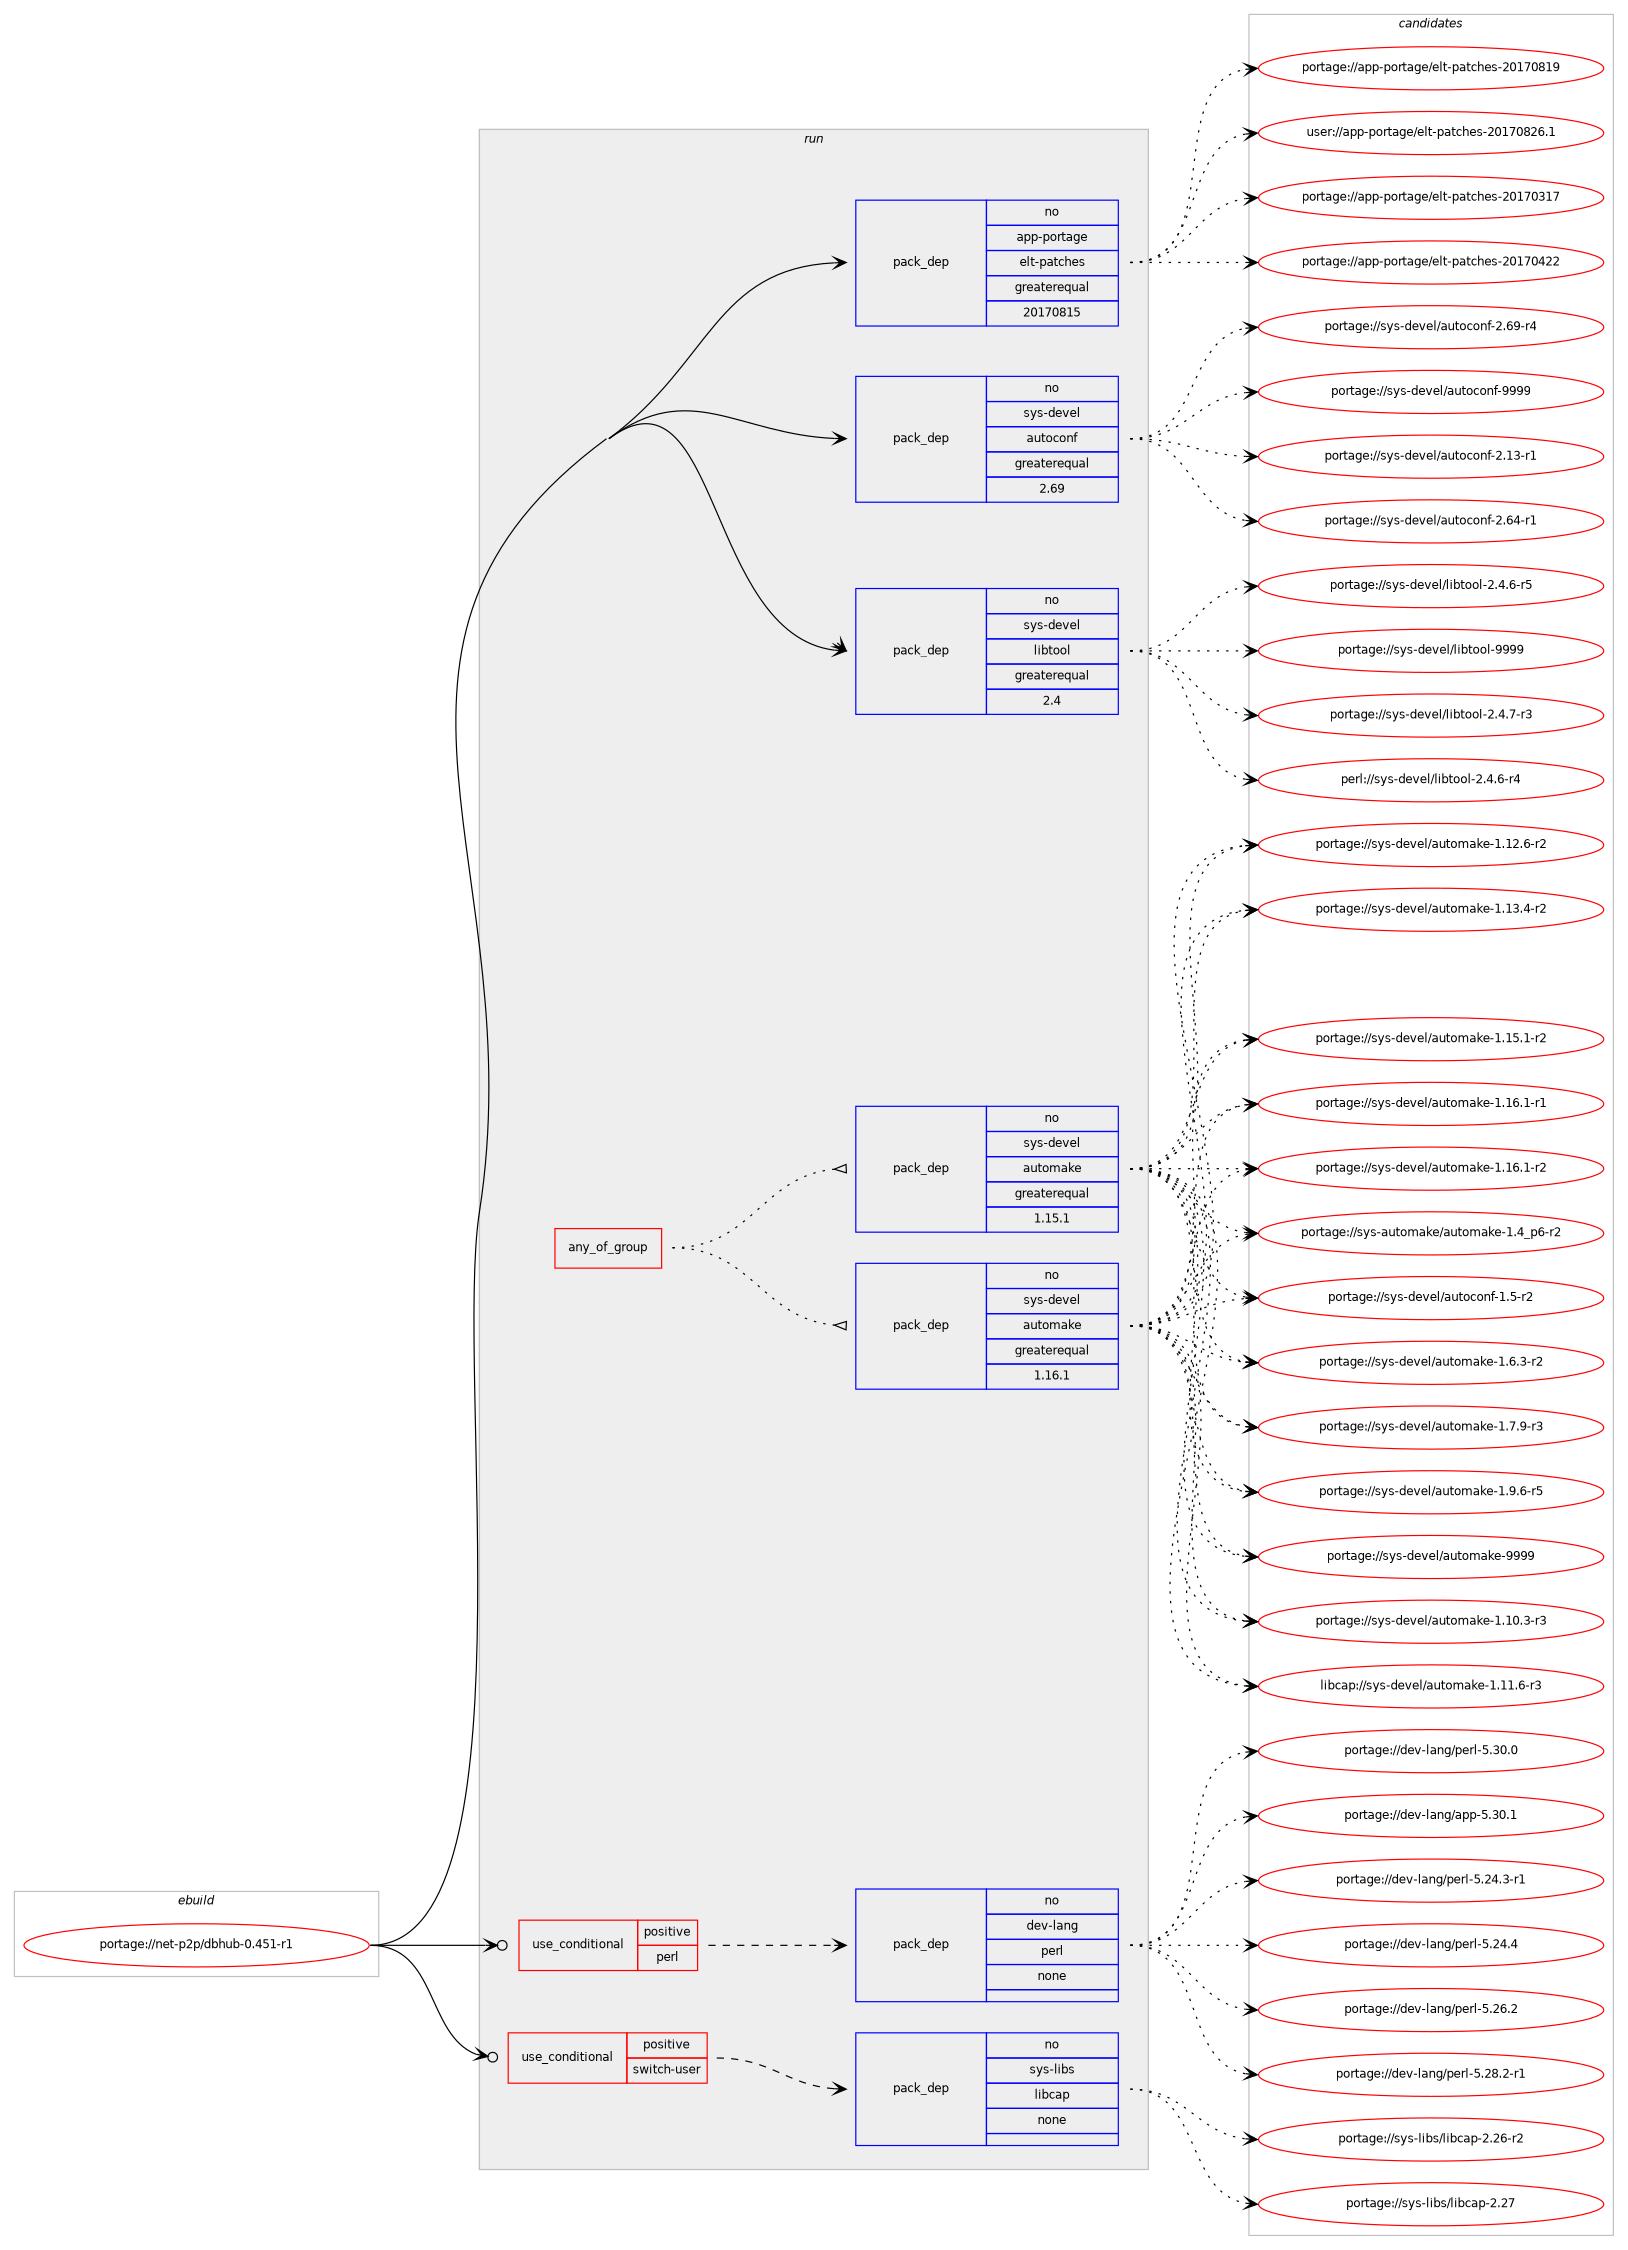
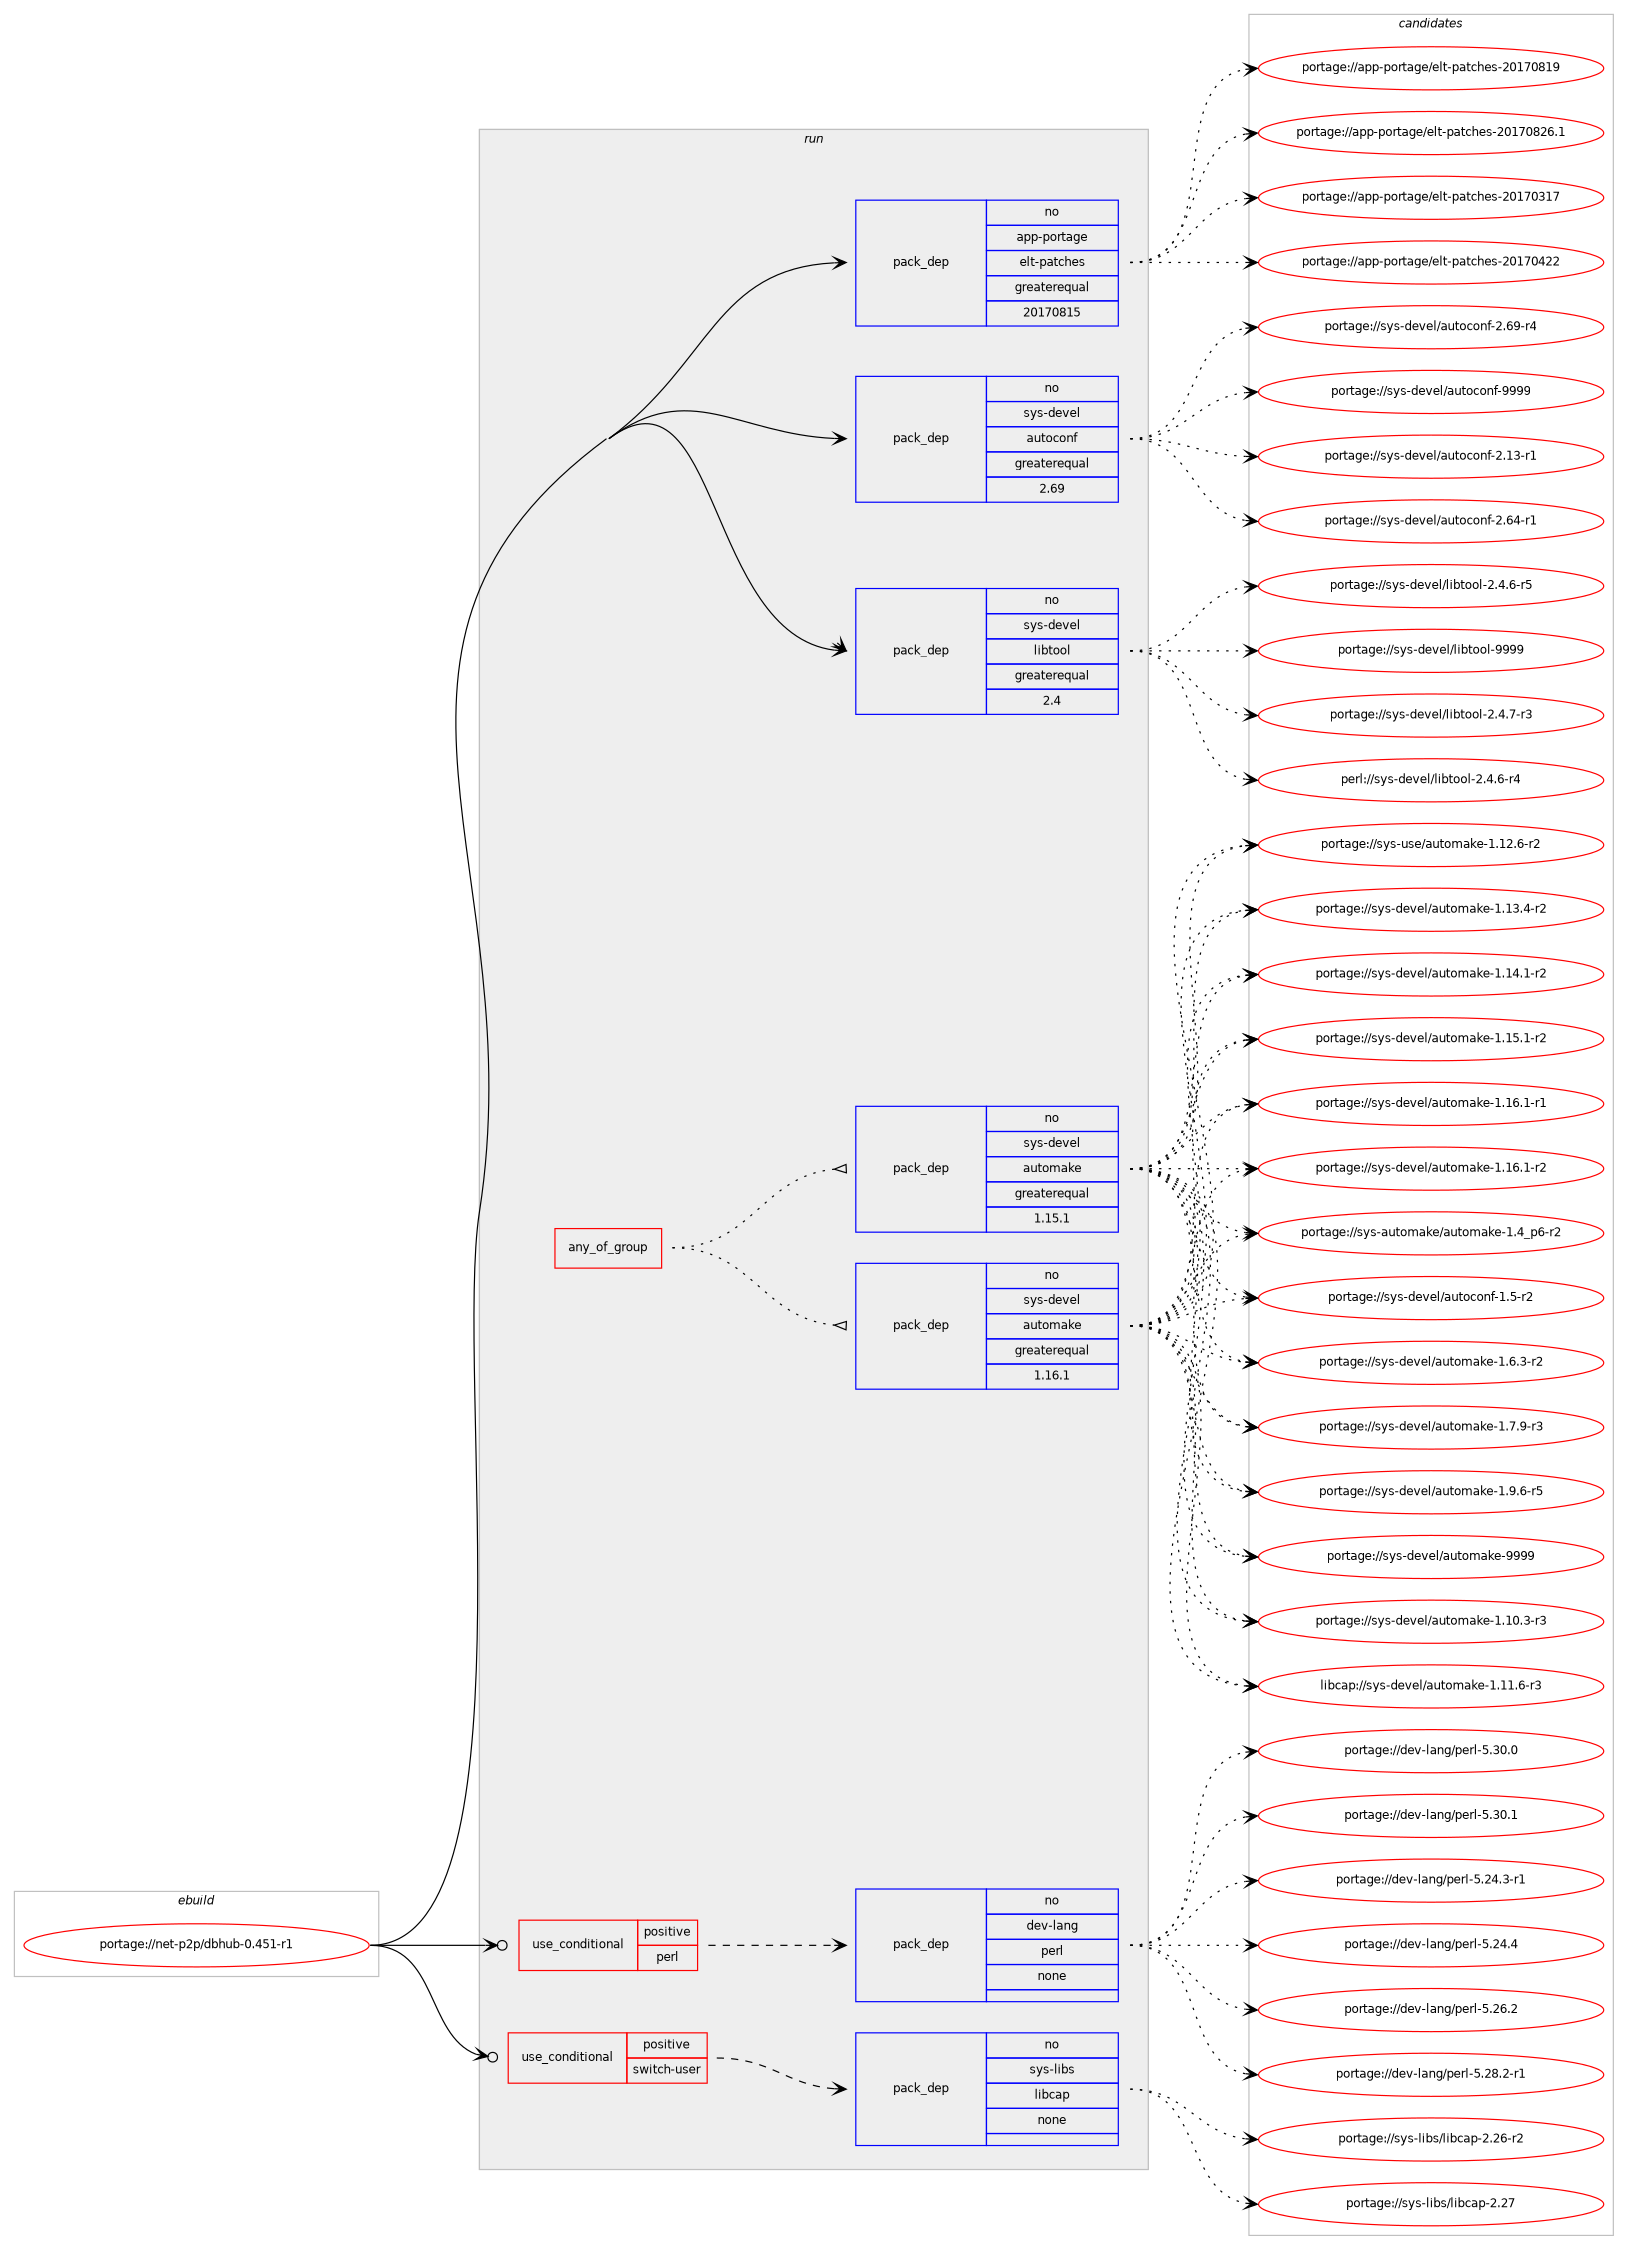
(1431, 133) -> (1431, 133)
(1431, 845) -> (1431, 845)
none -> (1431, 974)
(1431, 1816) -> (1431, 1816)
